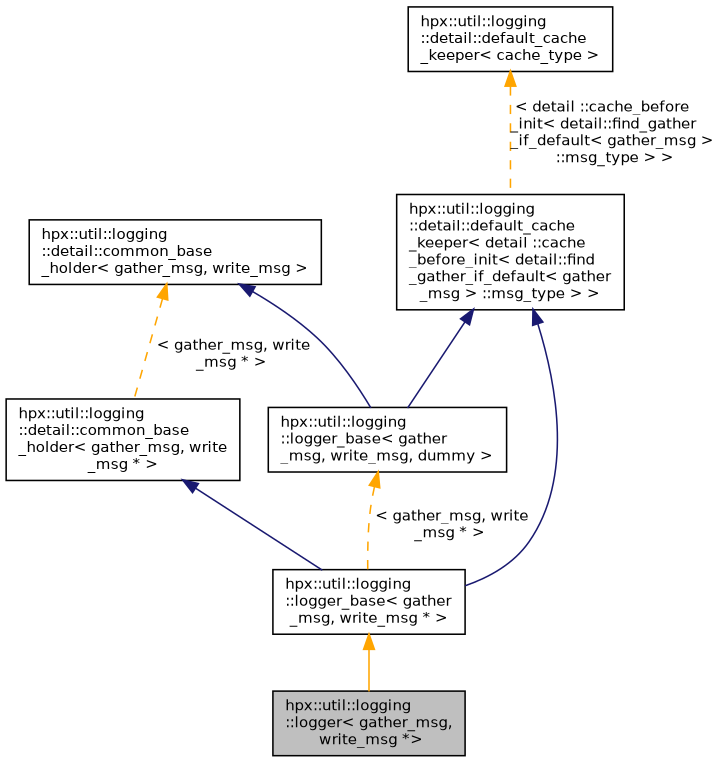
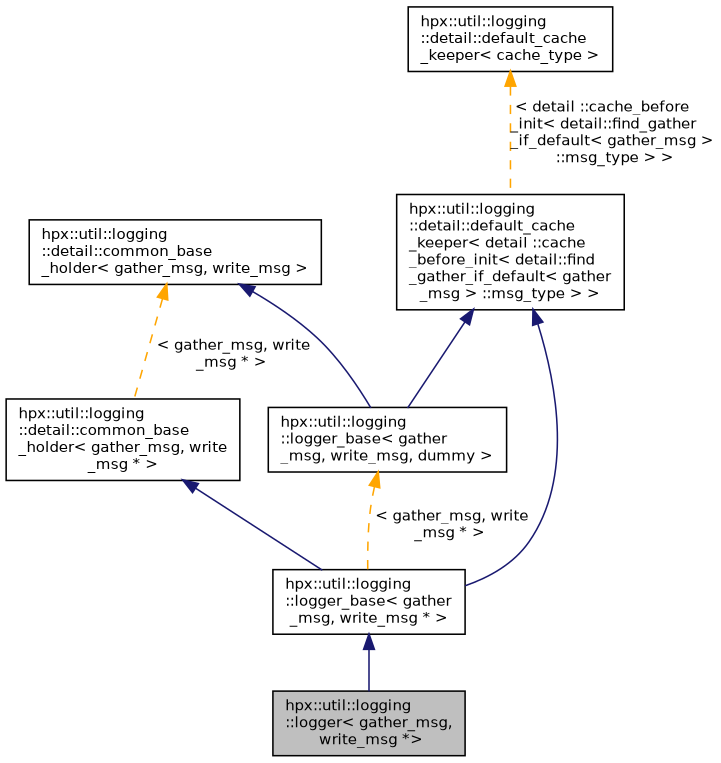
(369, 671) -> (369, 671)
